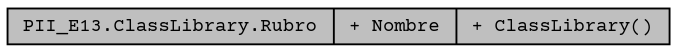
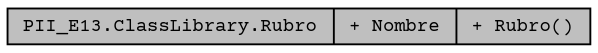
(563, 25) -> (523, 25)
